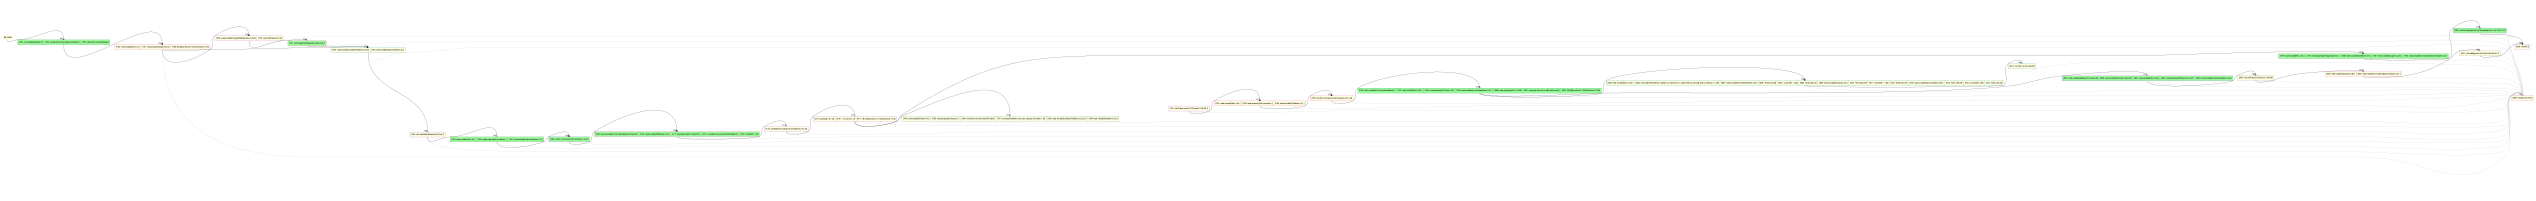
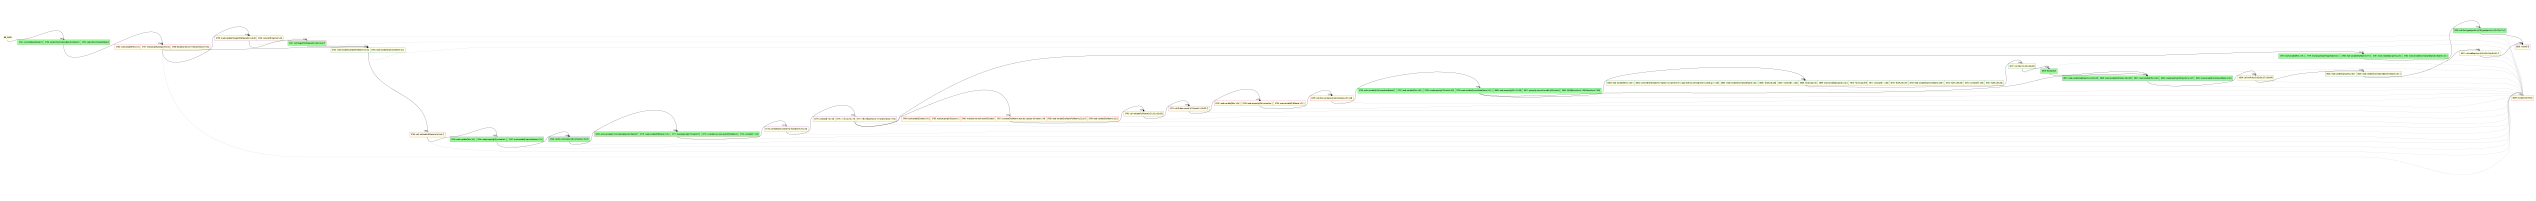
none -> (2049, 71)
(2363, 74) -> (2363, 74)
none -> (1144, 114)
(1010, 119) -> (1010, 119)
